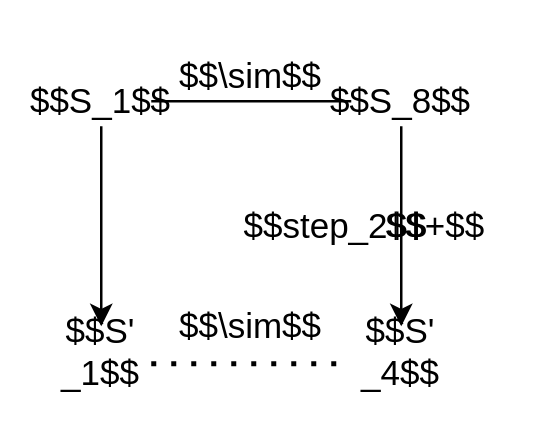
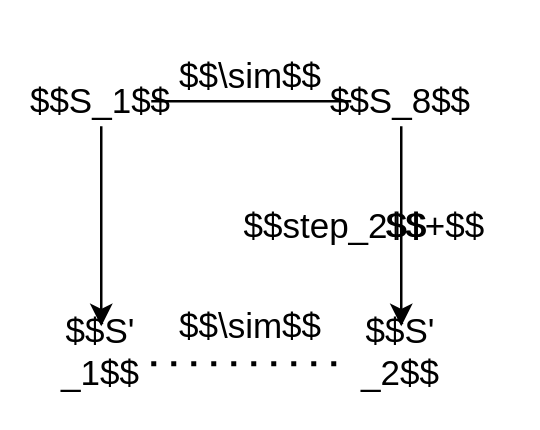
(401, 351) -> (401, 351)
